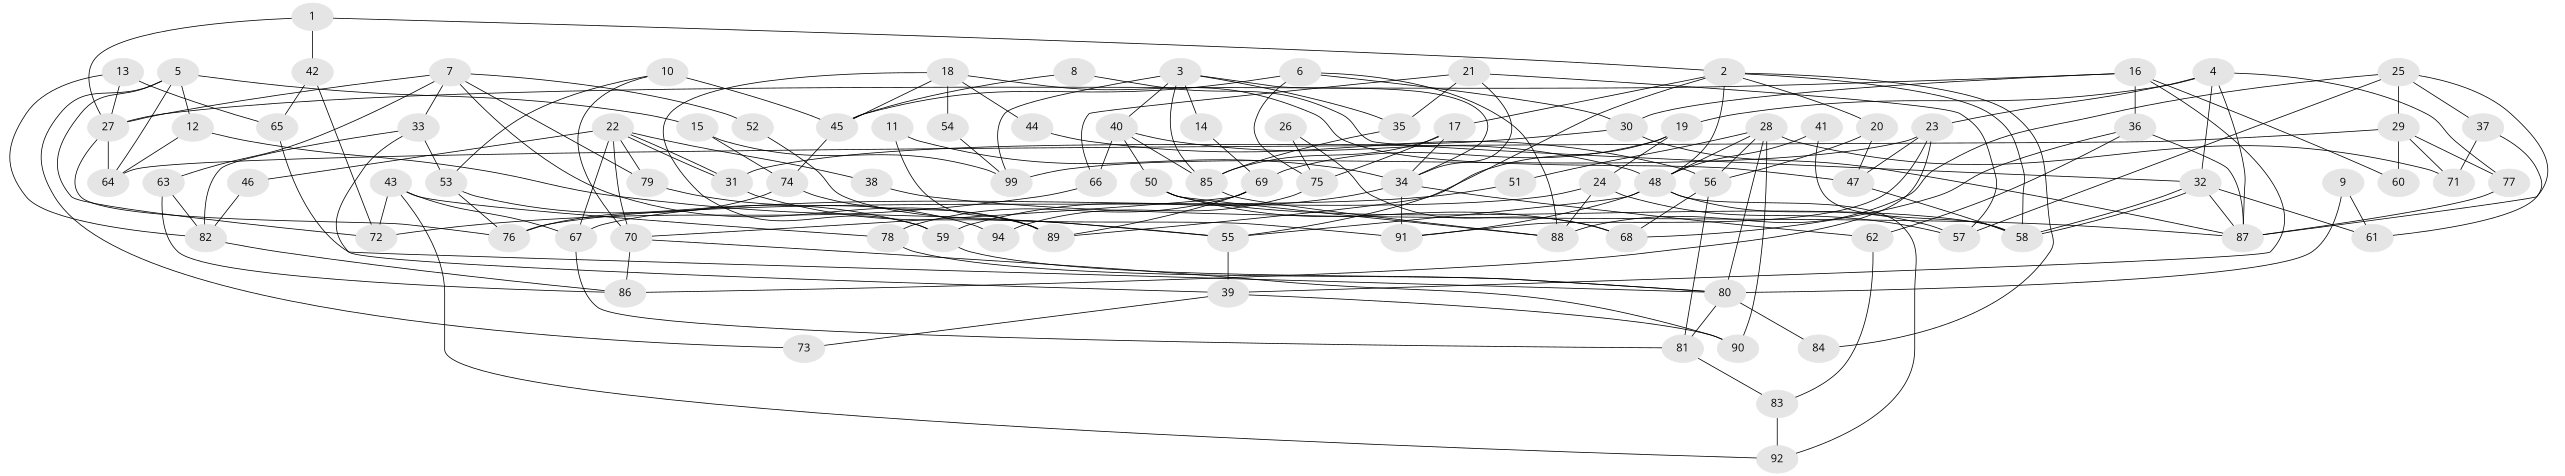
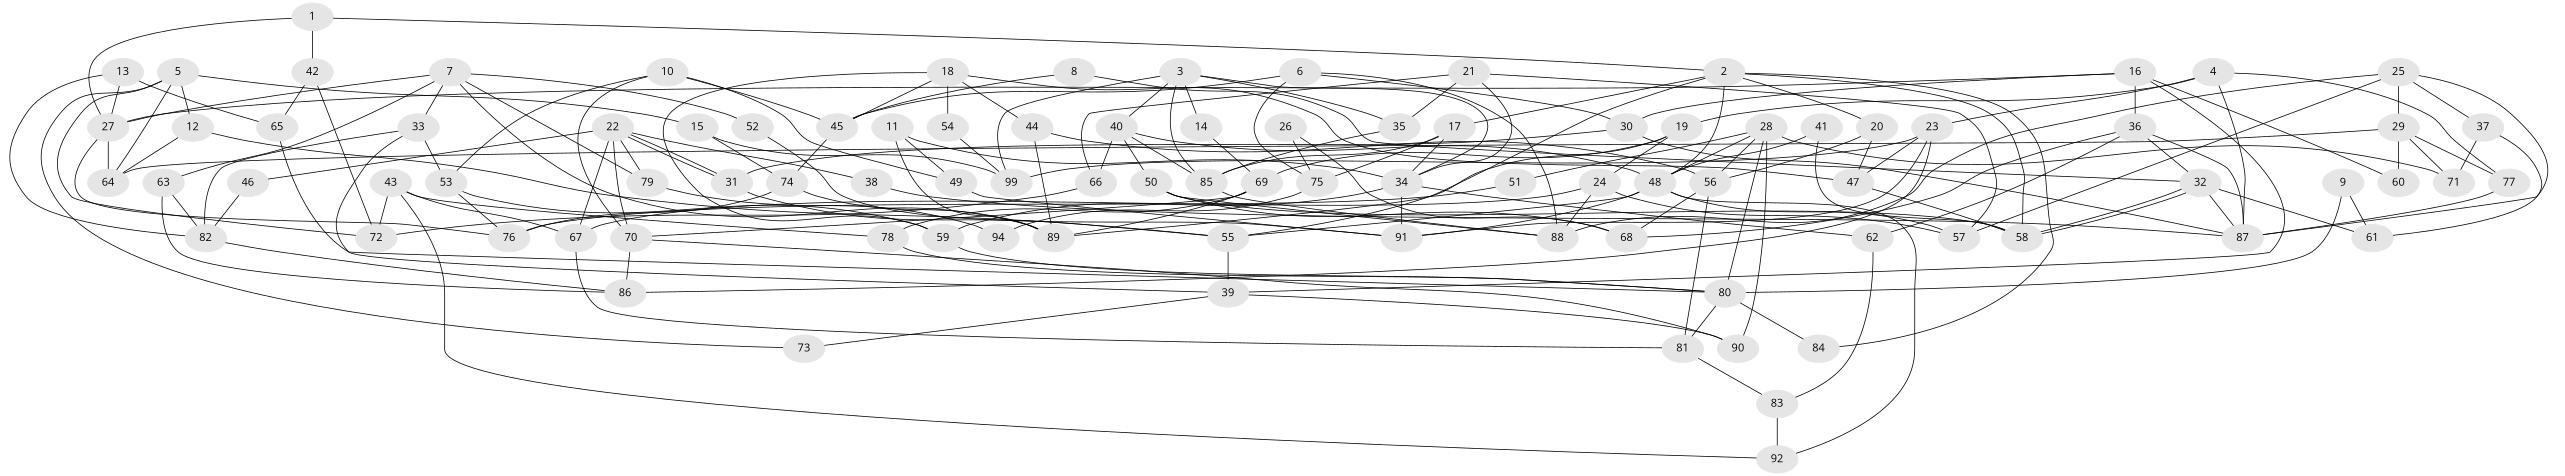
(2207, 127) -> (2167, 154)
none -> (956, 183)
none -> (1043, 183)
